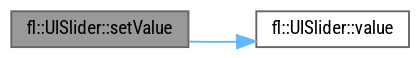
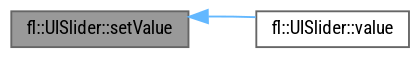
(213, 42) -> (232, 17)
